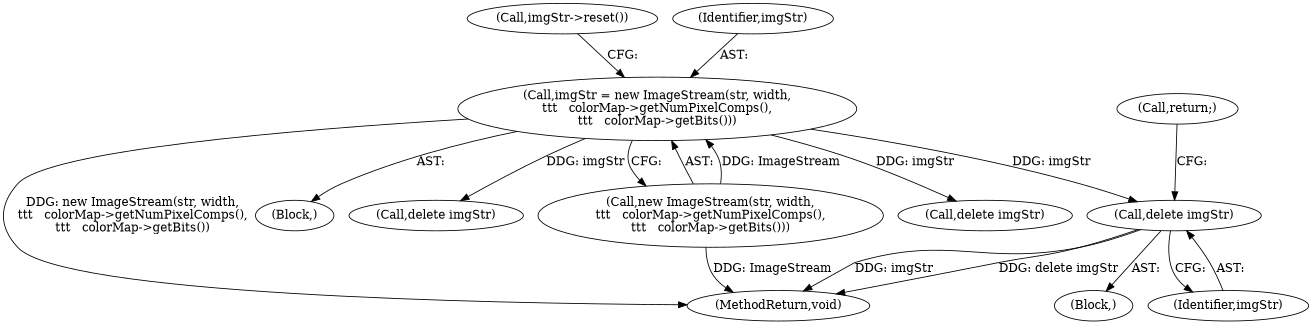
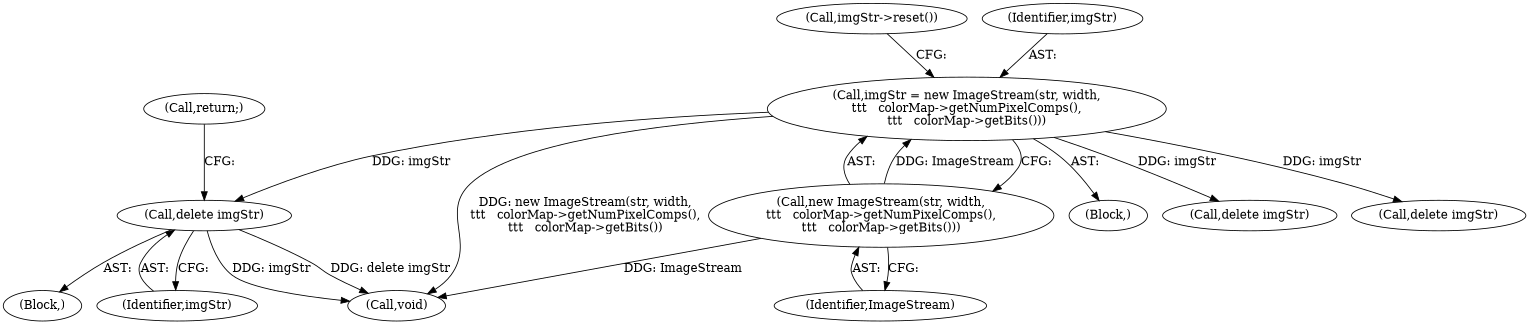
(778, 306) -> (397, 306)
none -> (880, 306)
